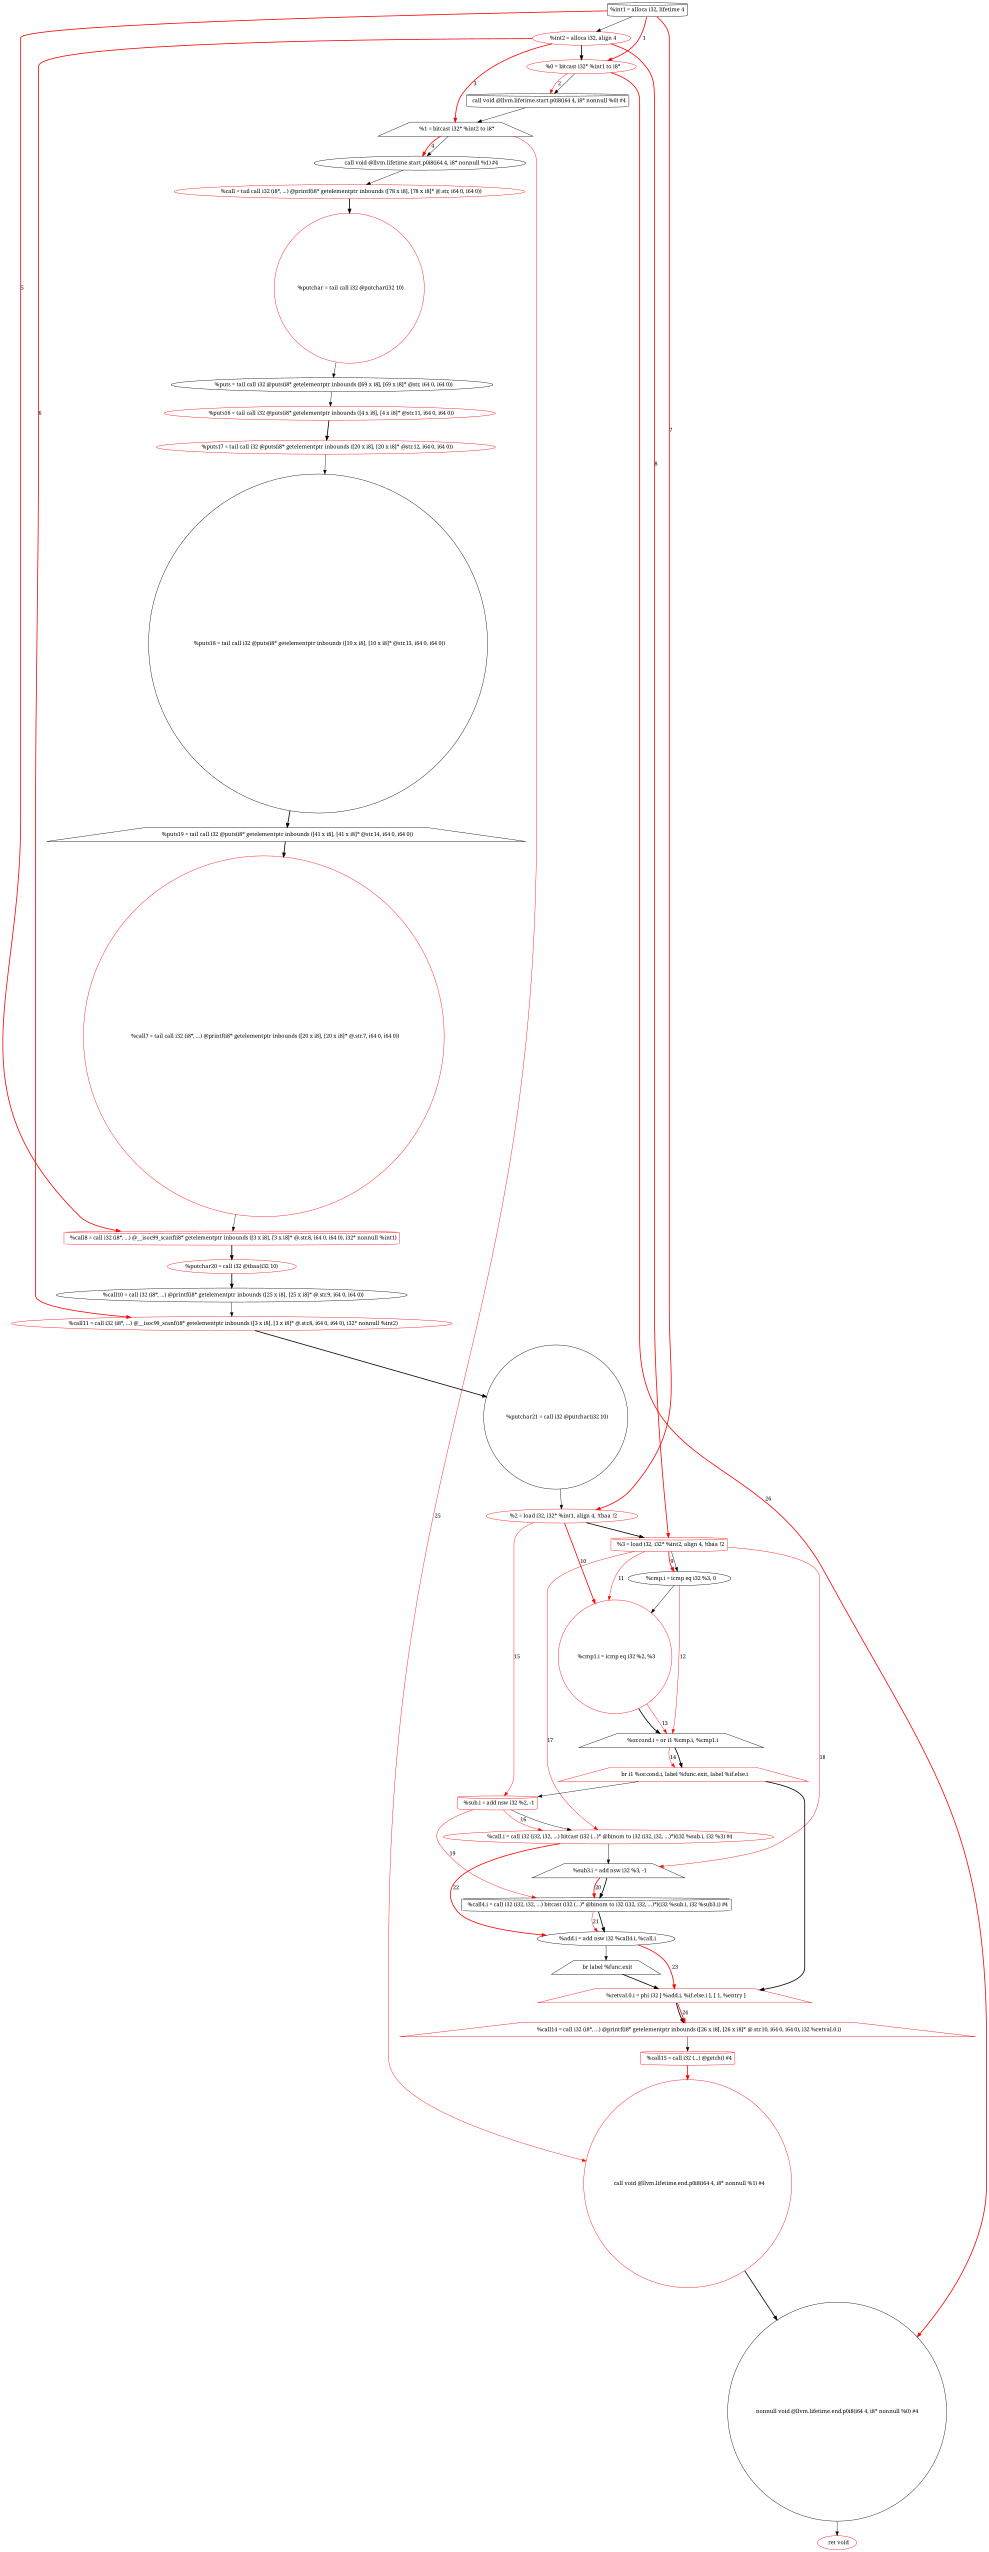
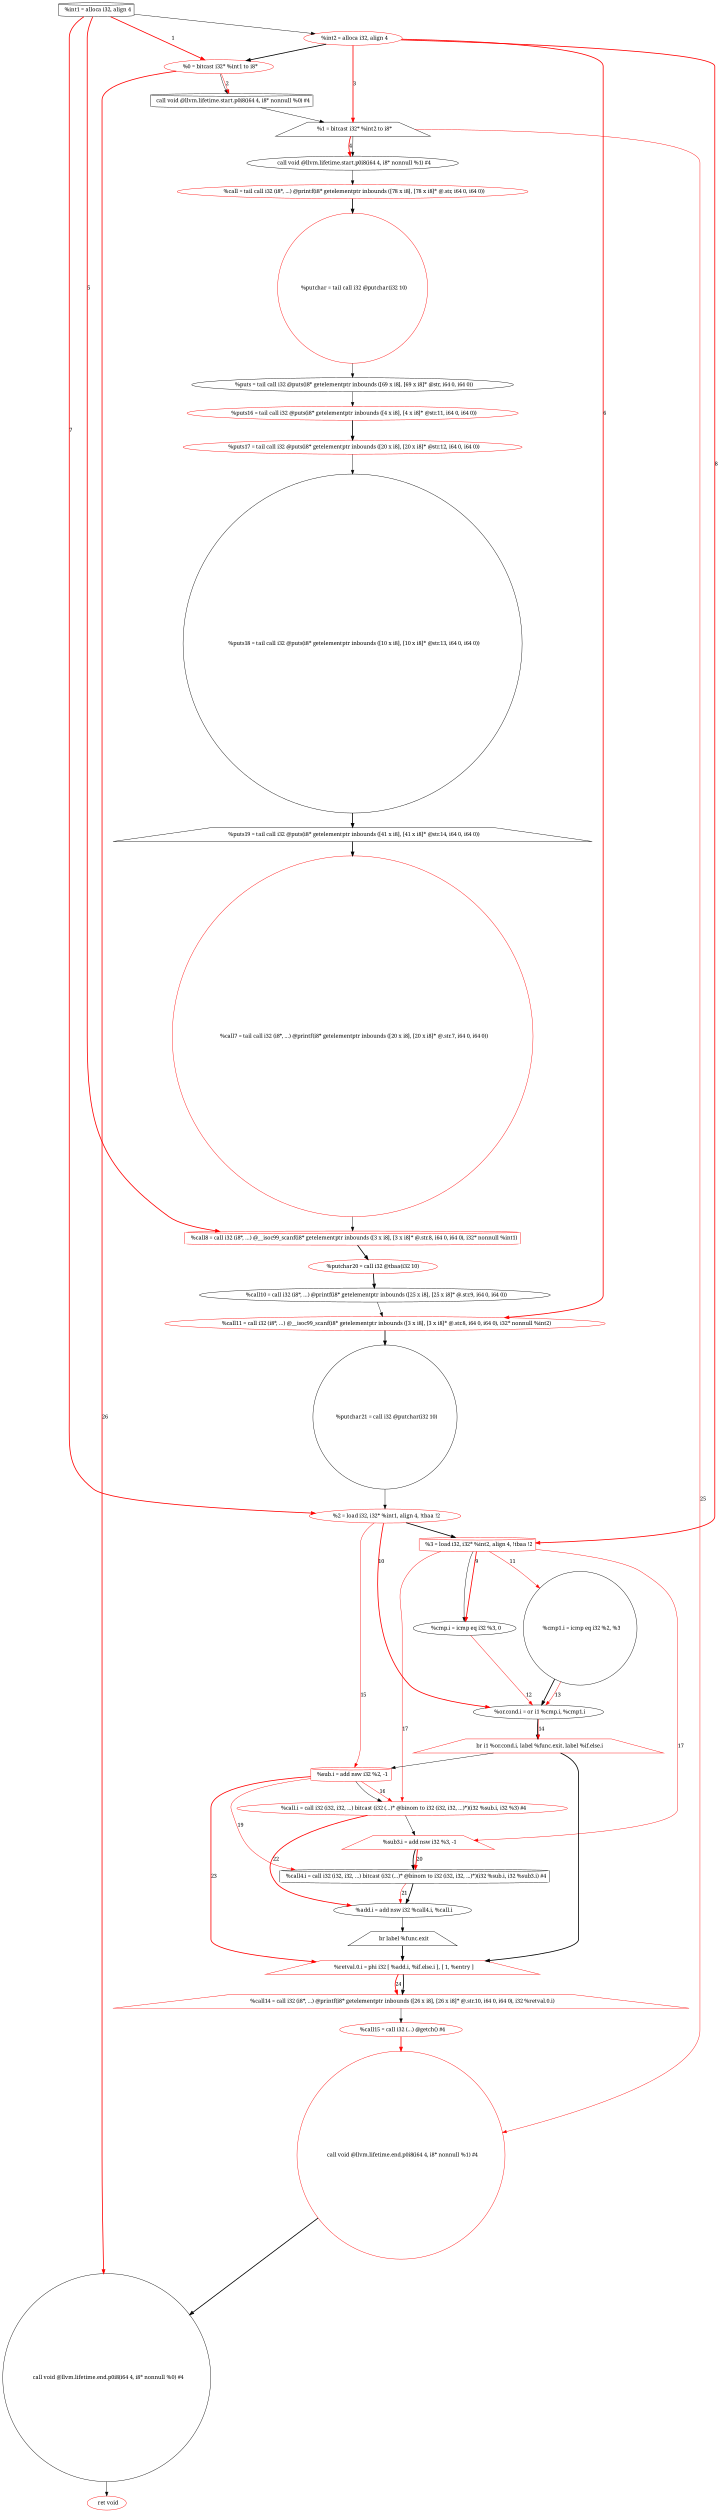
(647, 10) -> (96, 10)
(579, 1561) -> (387, 1647)
(664, 1598) -> none
(615, 1657) -> (580, 1628)
(671, 1741) -> (538, 1712)
(823, 1757) -> (681, 1746)
(608, 1871) -> (418, 1842)
(663, 1959) -> (211, 1872)
(688, 2058) -> (401, 2030)
(837, 2412) -> (107, 2378)
